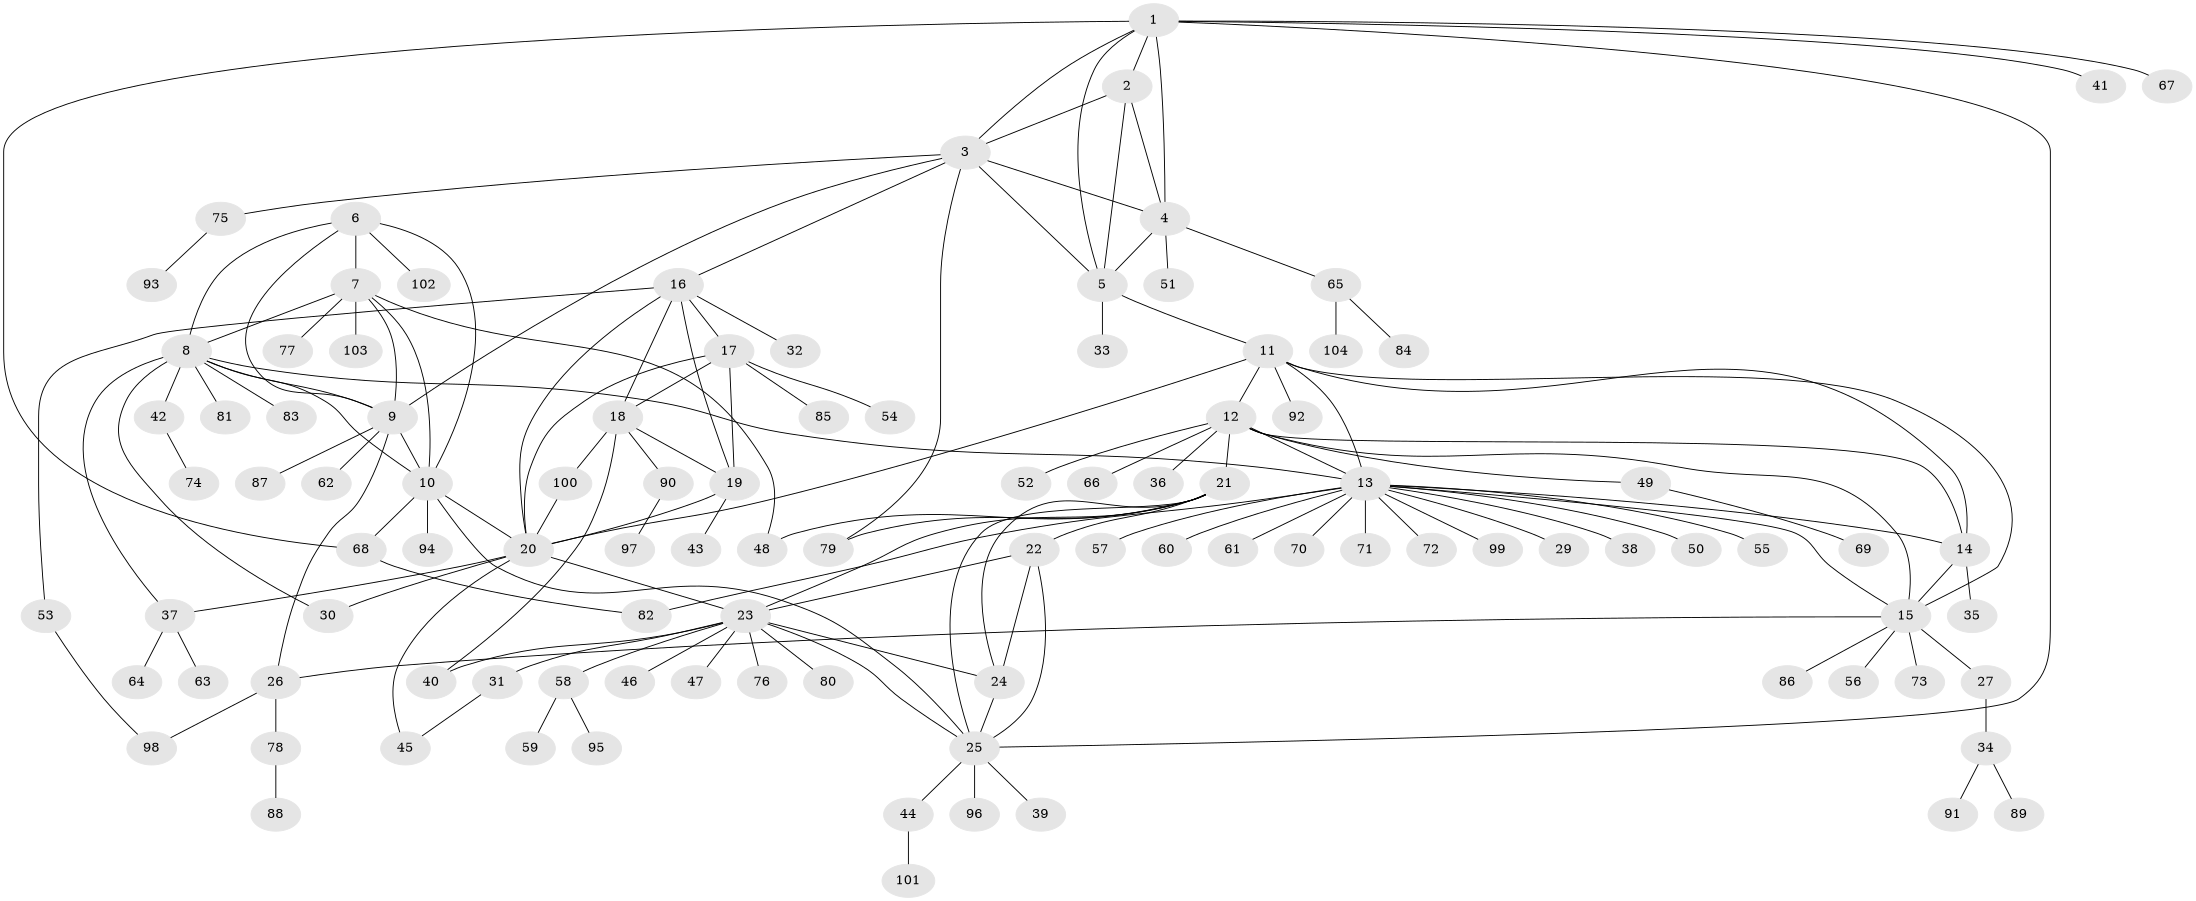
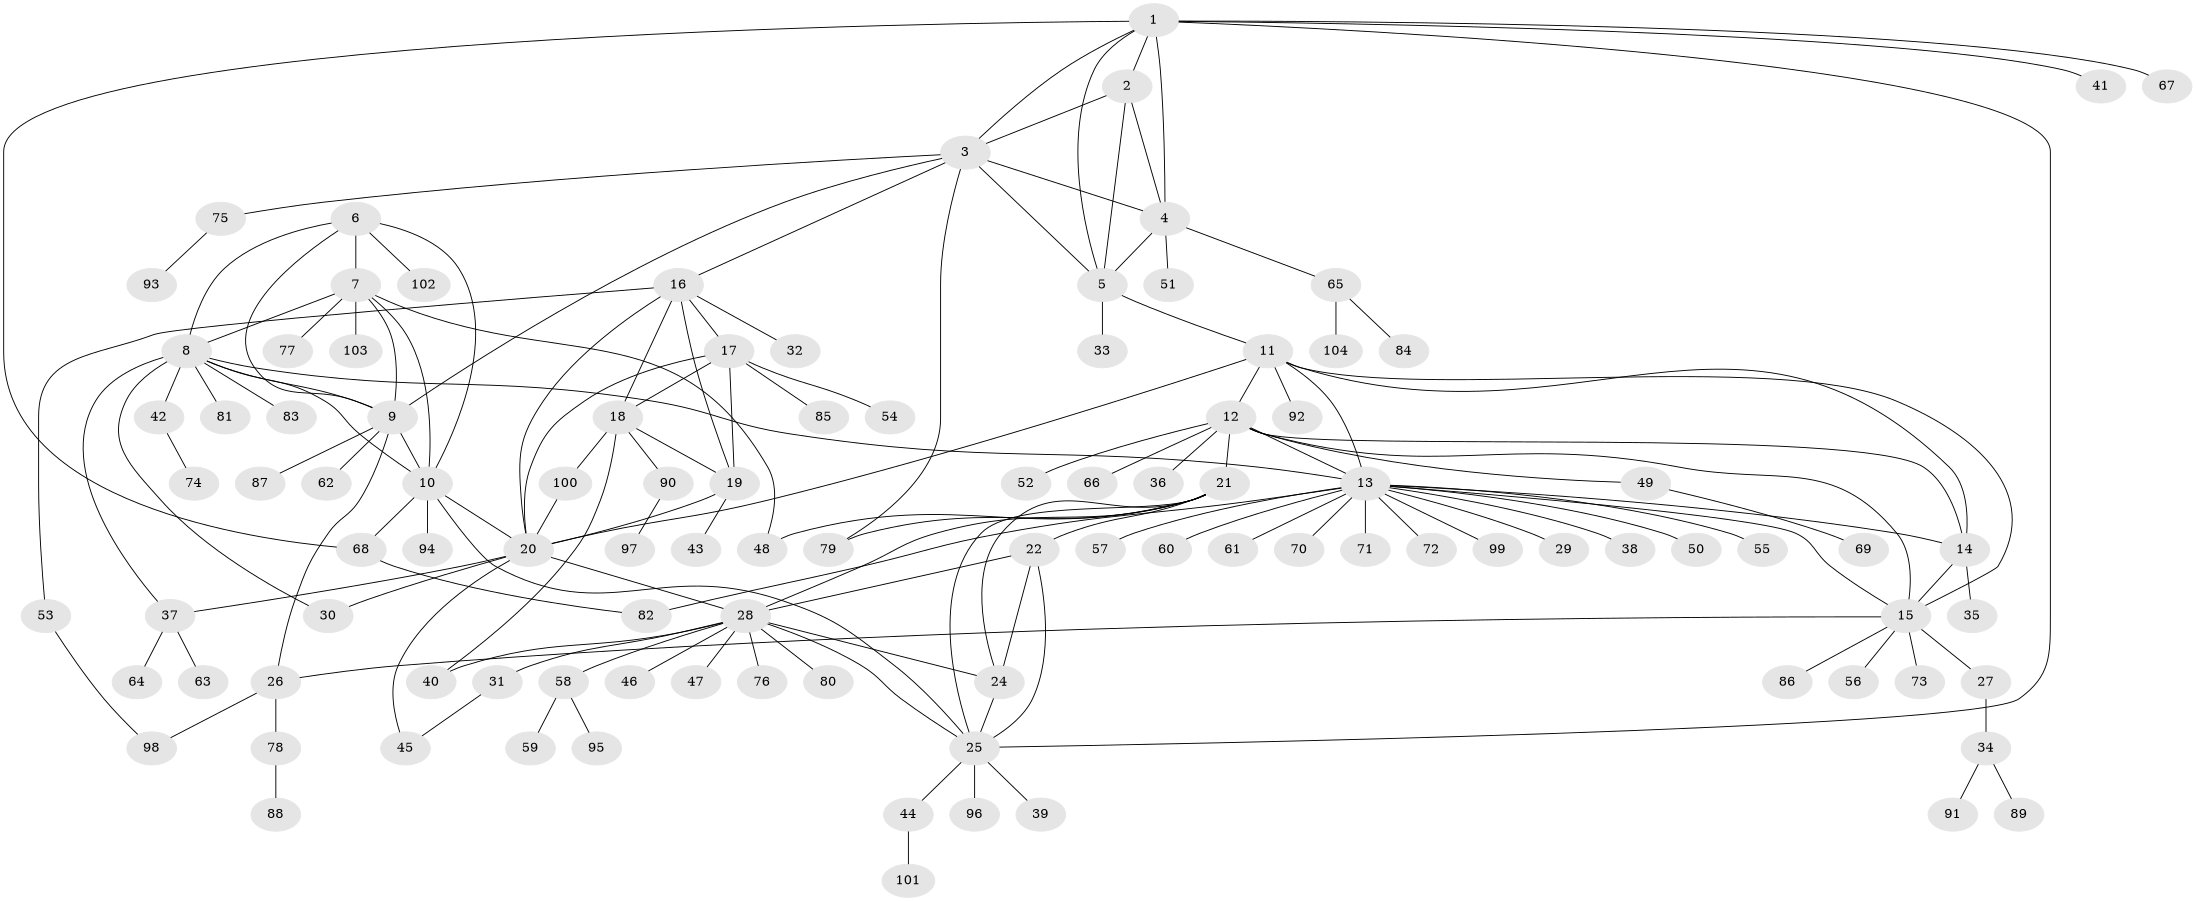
(746, 616) -> (746, 616)
